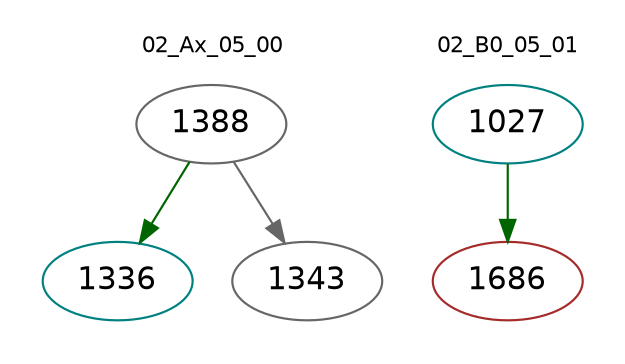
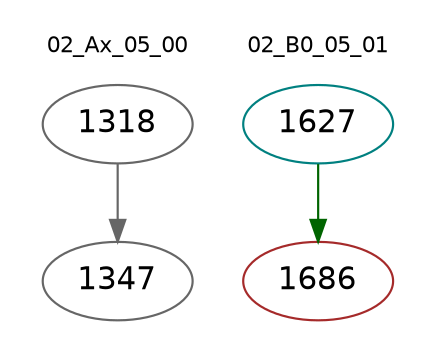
(211, 124) -> (118, 124)
(508, 124) -> (318, 124)
(118, 281) -> none
(307, 281) -> (118, 281)
